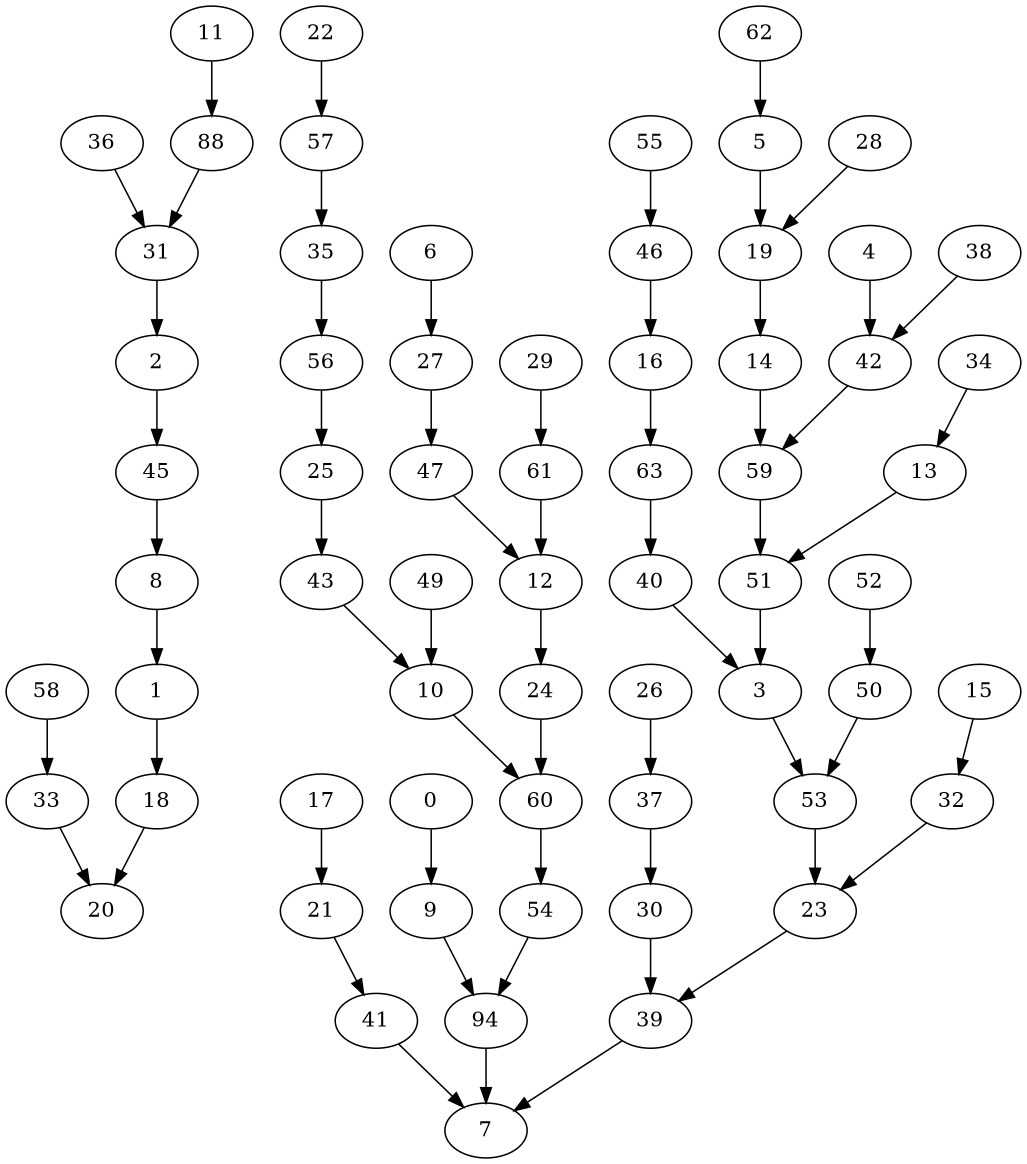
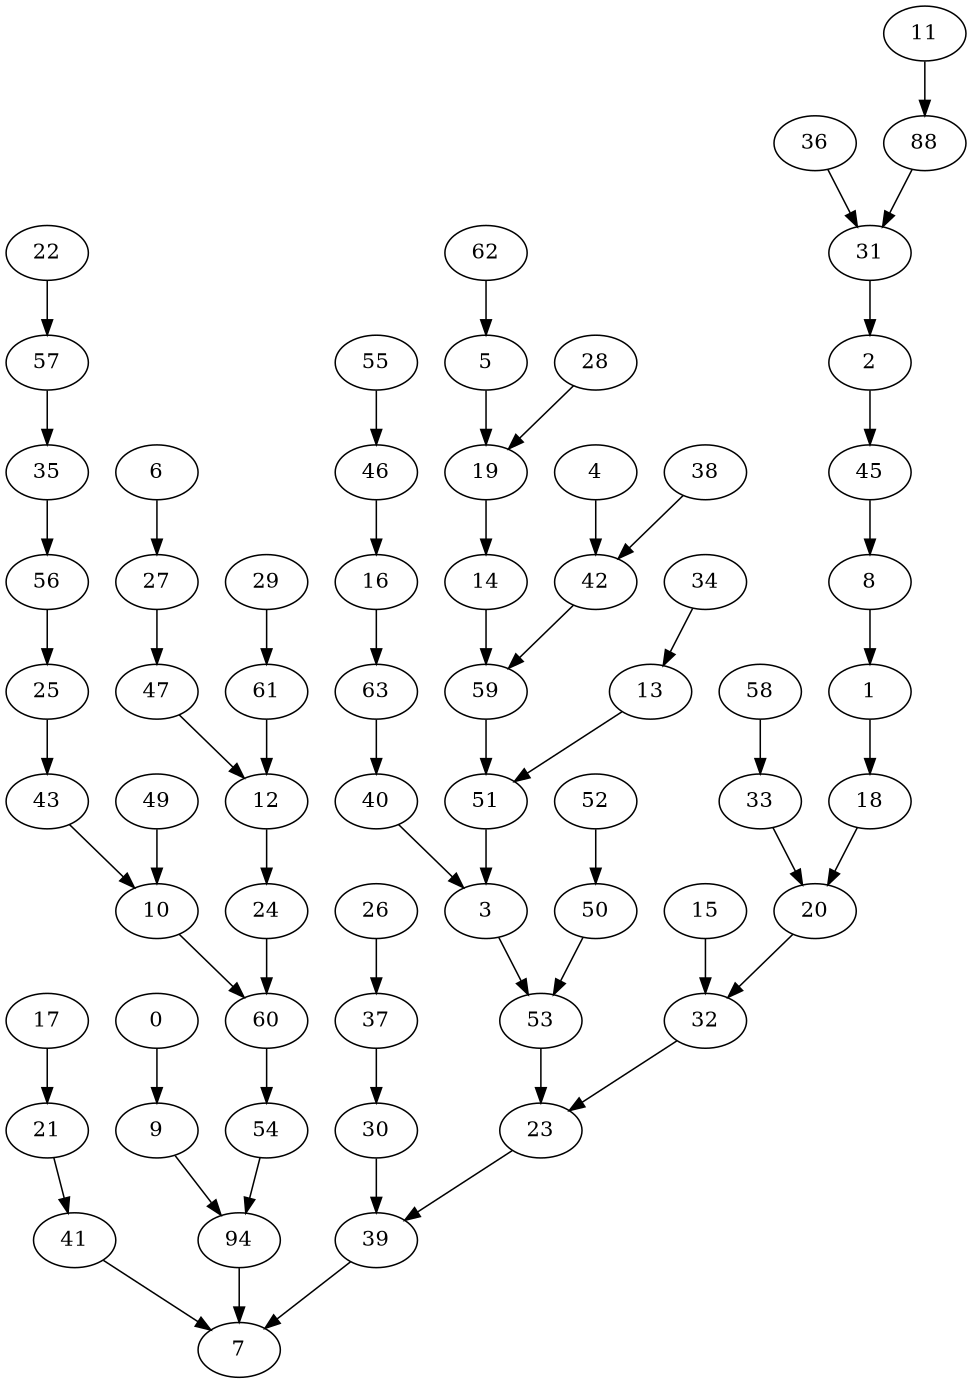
none -> (766, 960)
